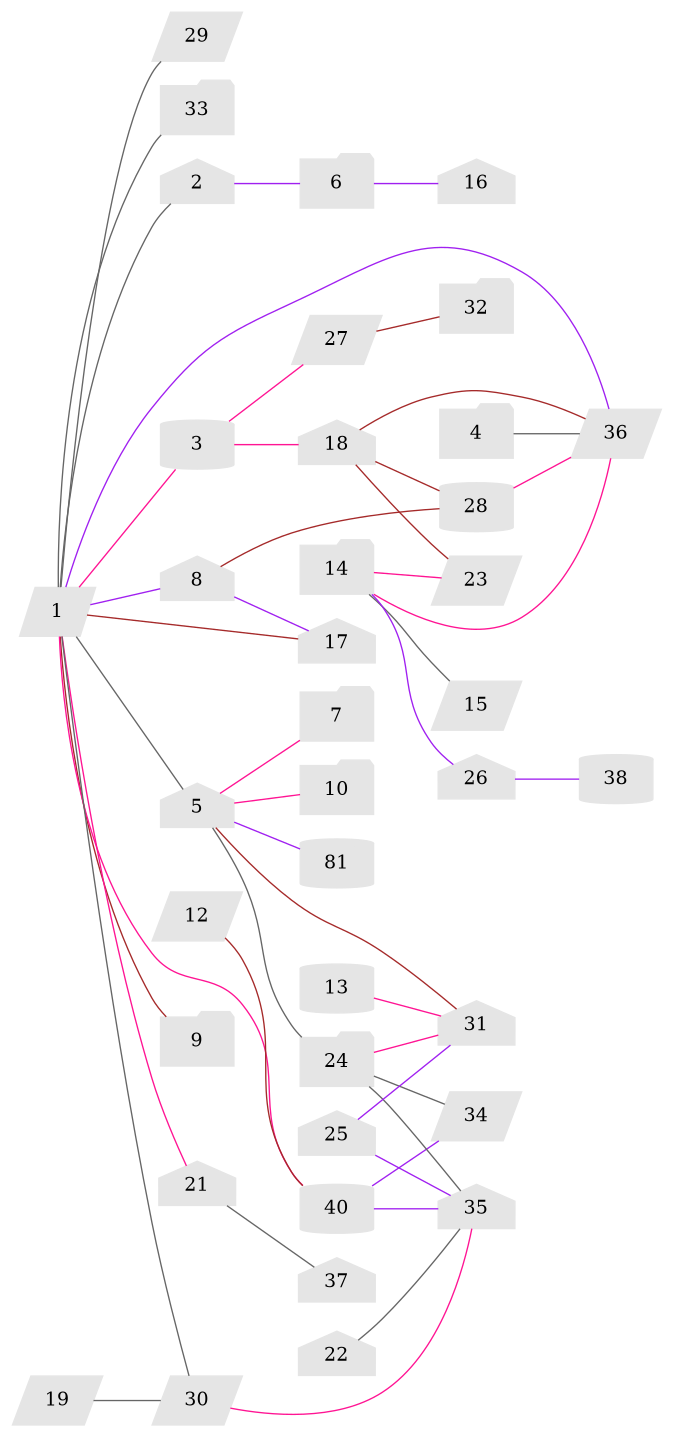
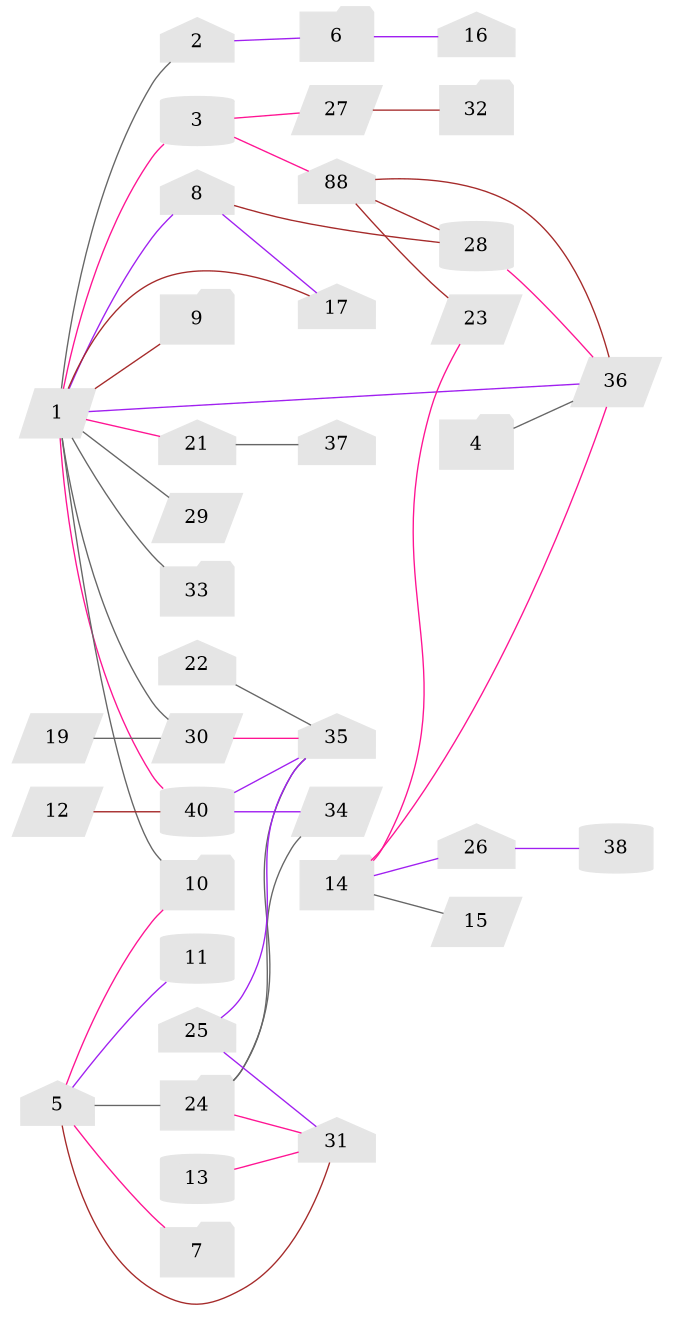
(337, 445) -> (337, 184)
(130, 713) -> (107, 707)
(337, 863) -> (197, 959)
